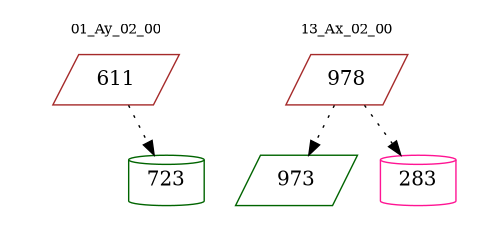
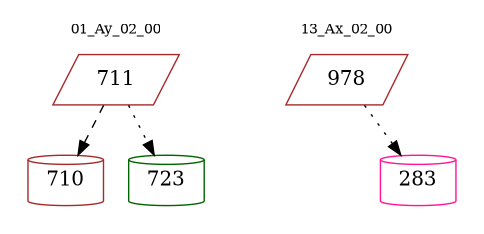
(116, 80) -> (116, 80)
none -> (66, 180)
(297, 180) -> none
